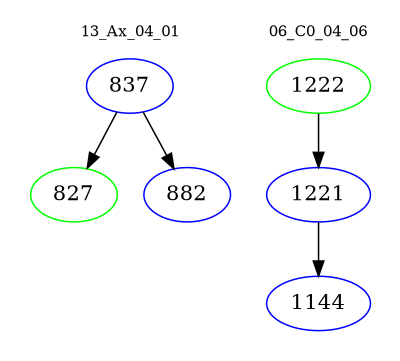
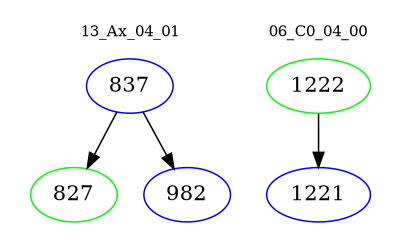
(319, 32) -> (319, 32)
(187, 195) -> (187, 195)
(319, 303) -> none
